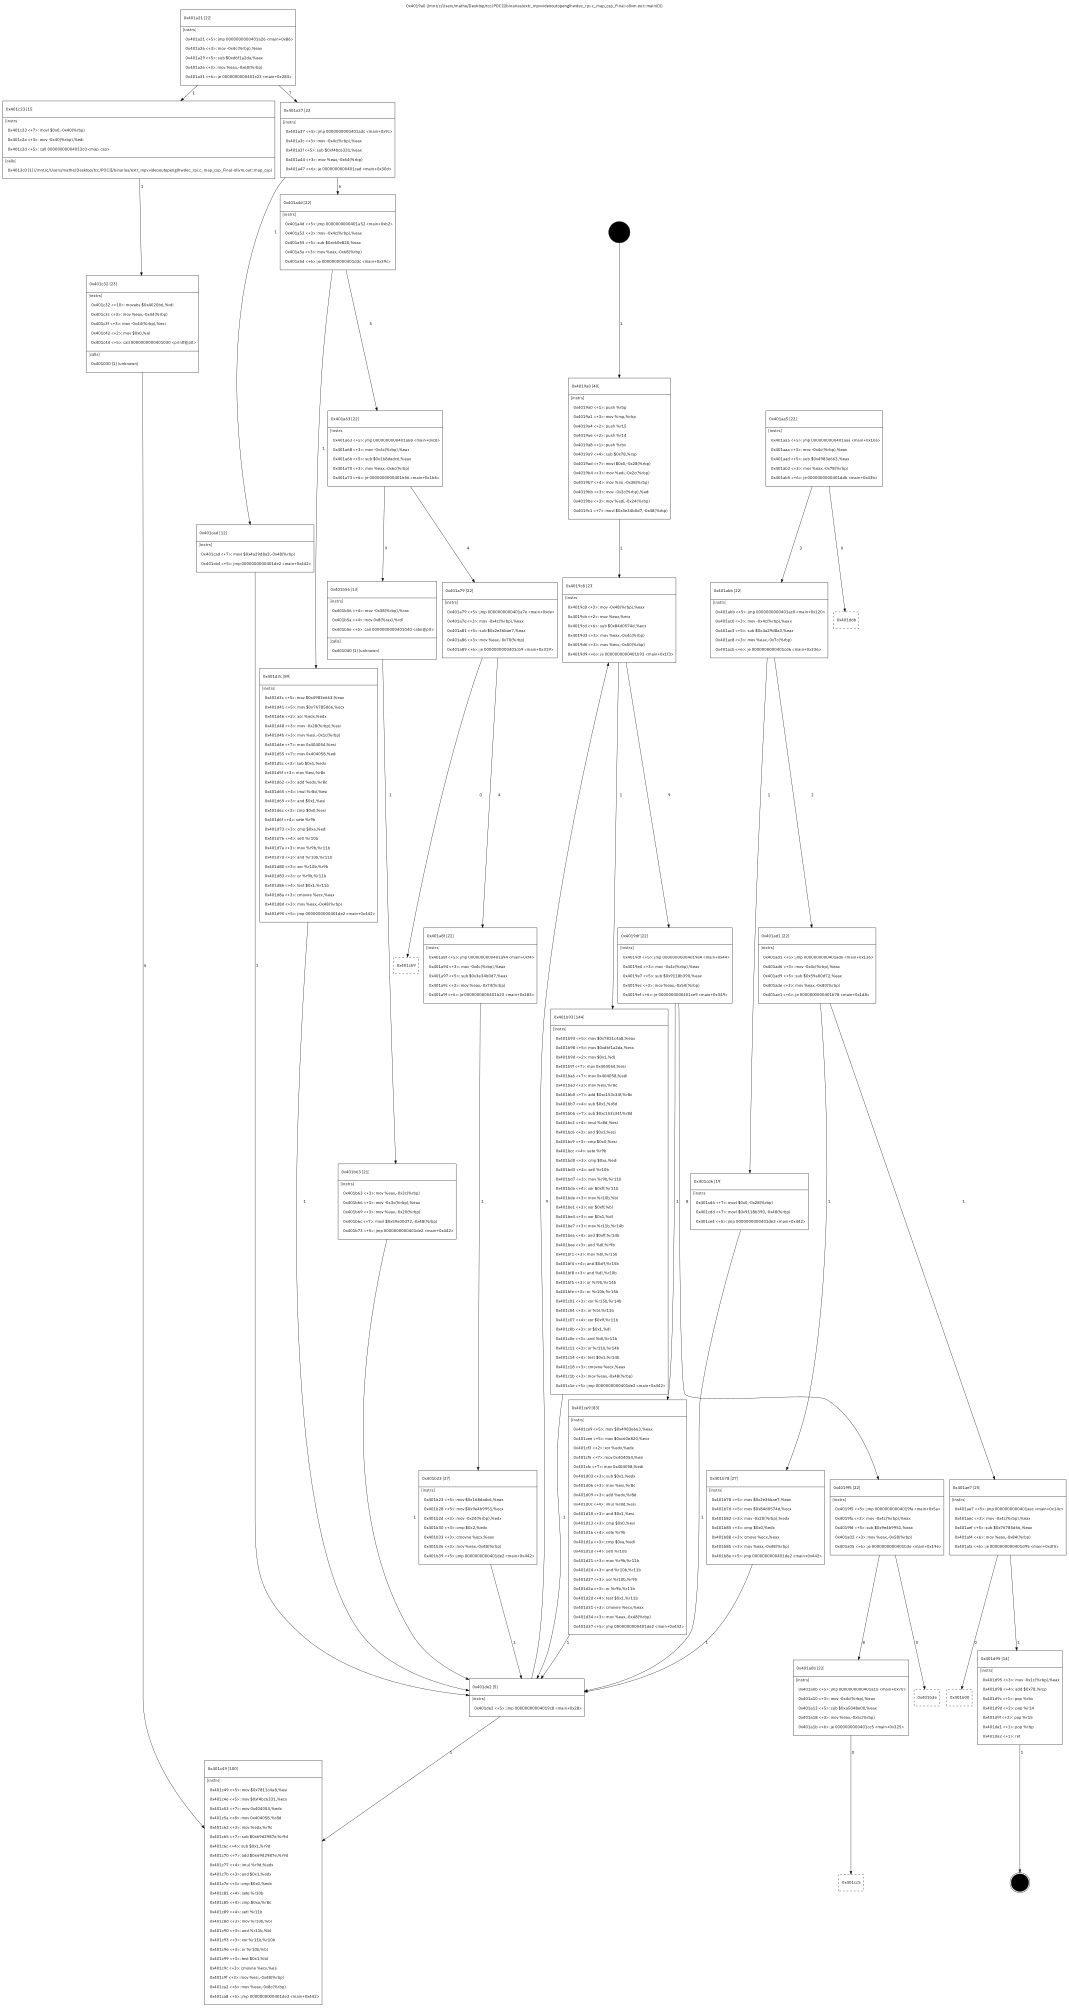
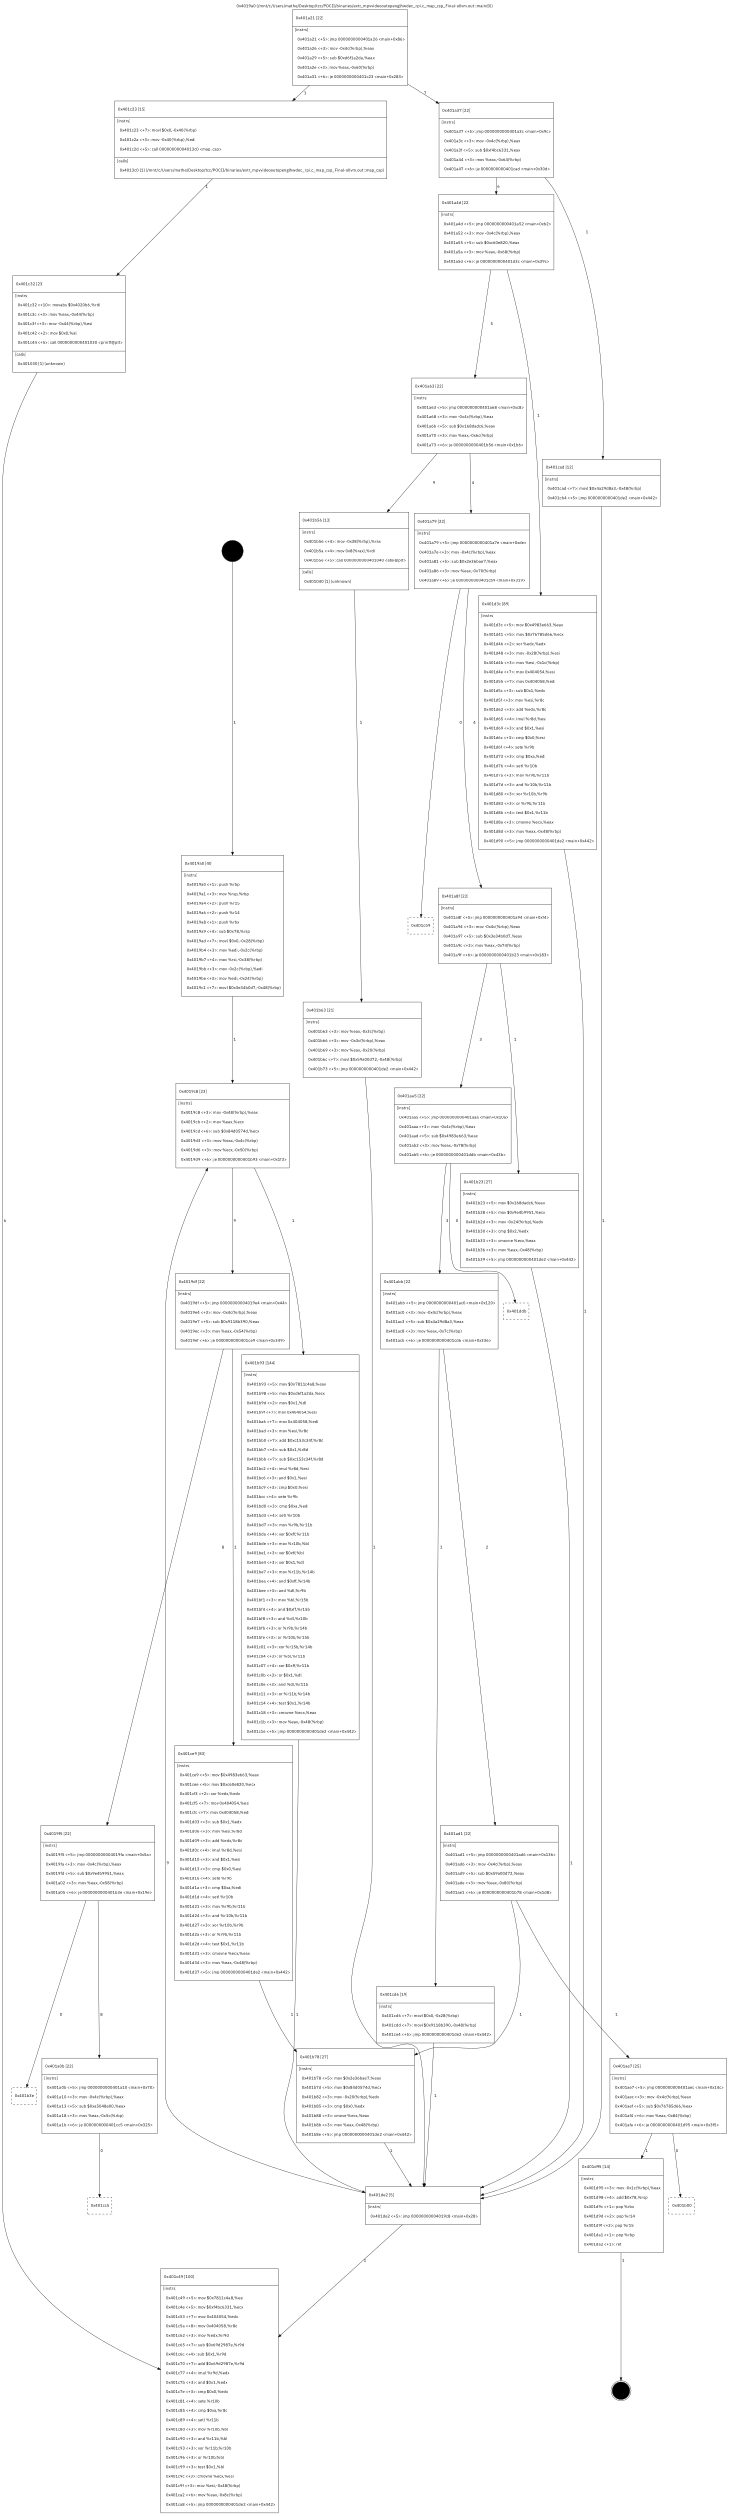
none -> (474, 1024)
(557, 1656) -> (274, 2016)
